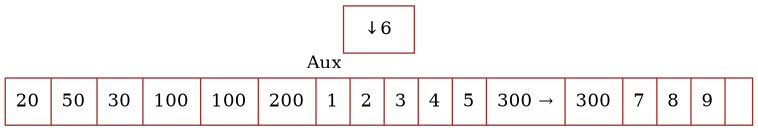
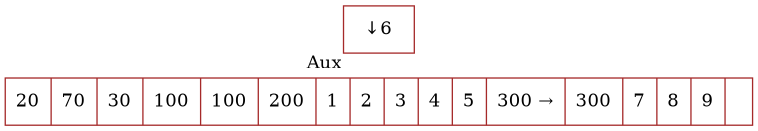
(74, 101) -> (74, 101)
